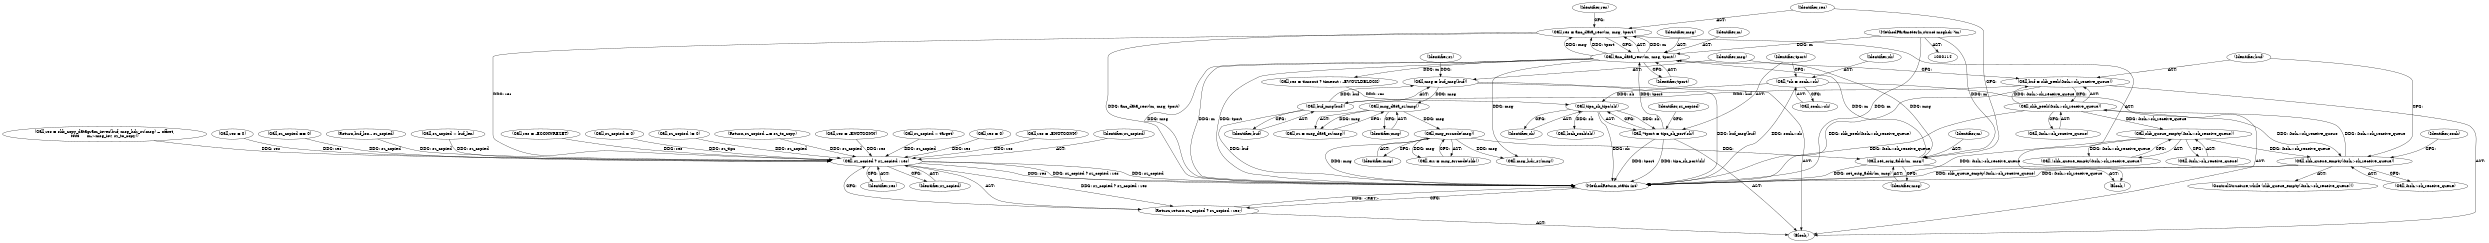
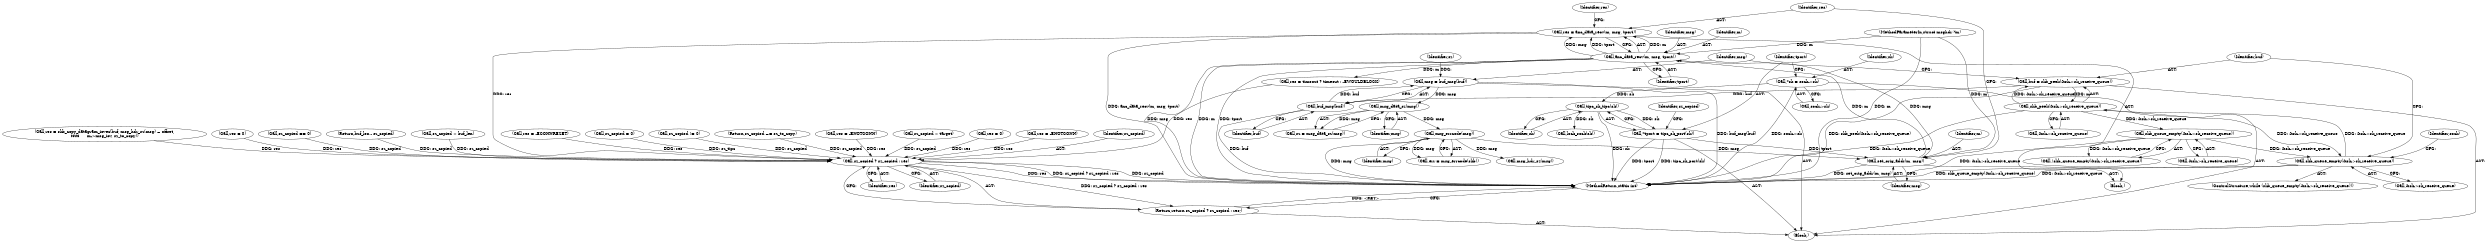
(1943, 57) -> none
(1504, 74) -> none
(2082, 94) -> (2082, 94)
none -> (1387, 96)
(1455, 101) -> (1108, 151)
(1641, 103) -> (1776, 147)
(1729, 149) -> (1729, 149)
